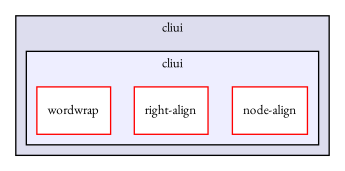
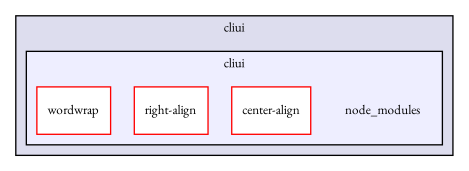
(270, 111) -> (271, 111)
none -> (383, 111)
